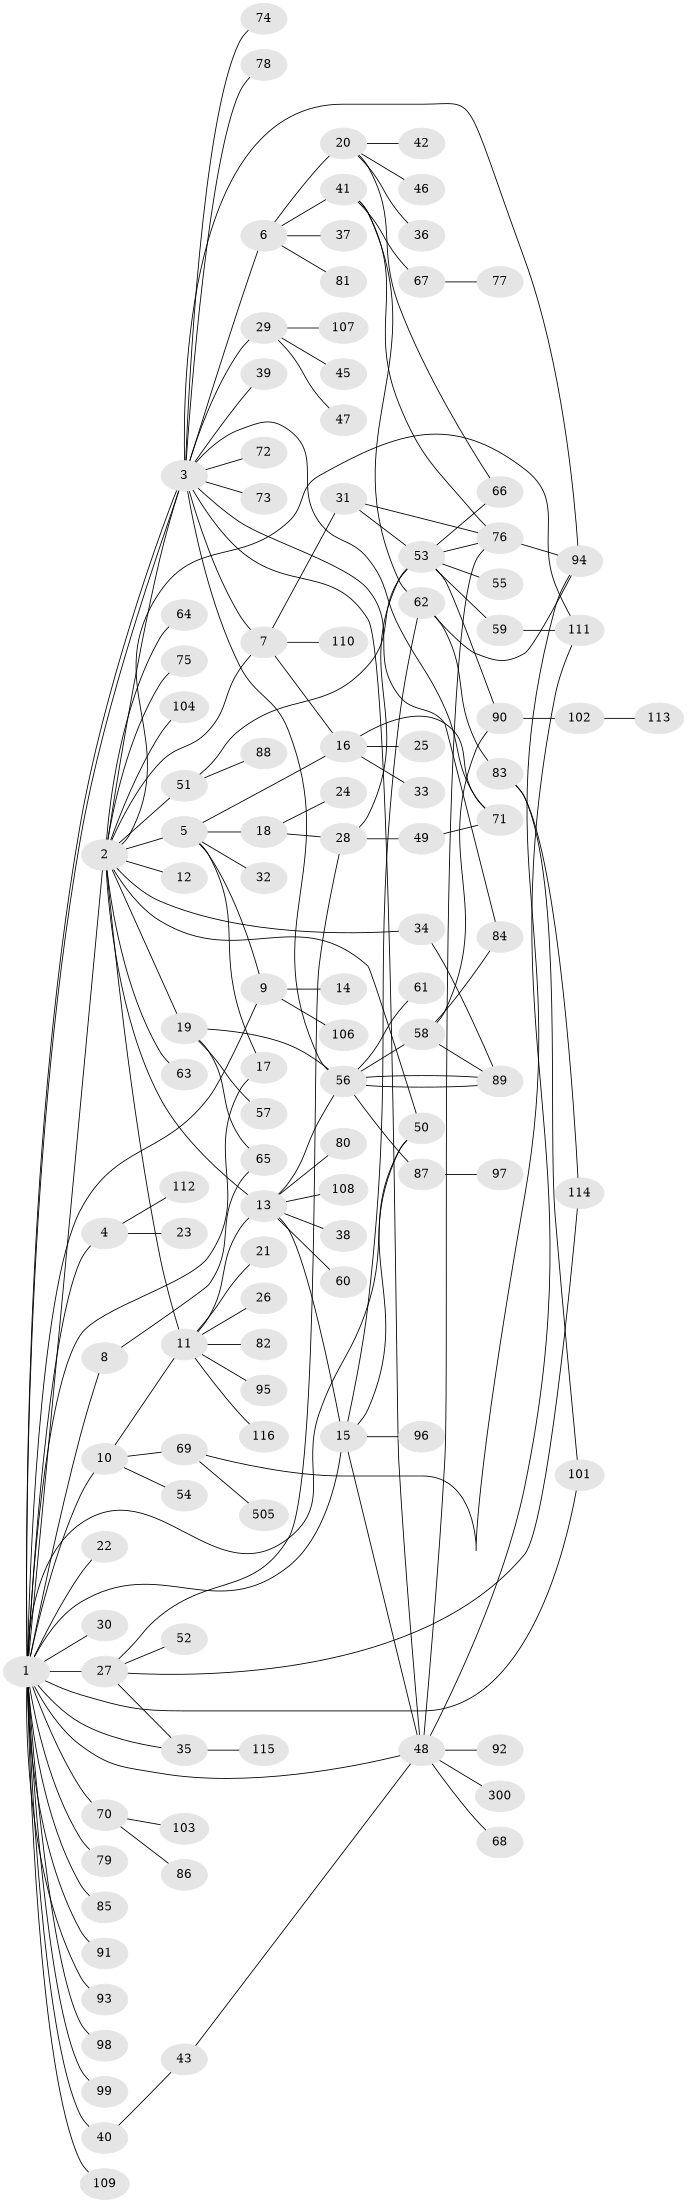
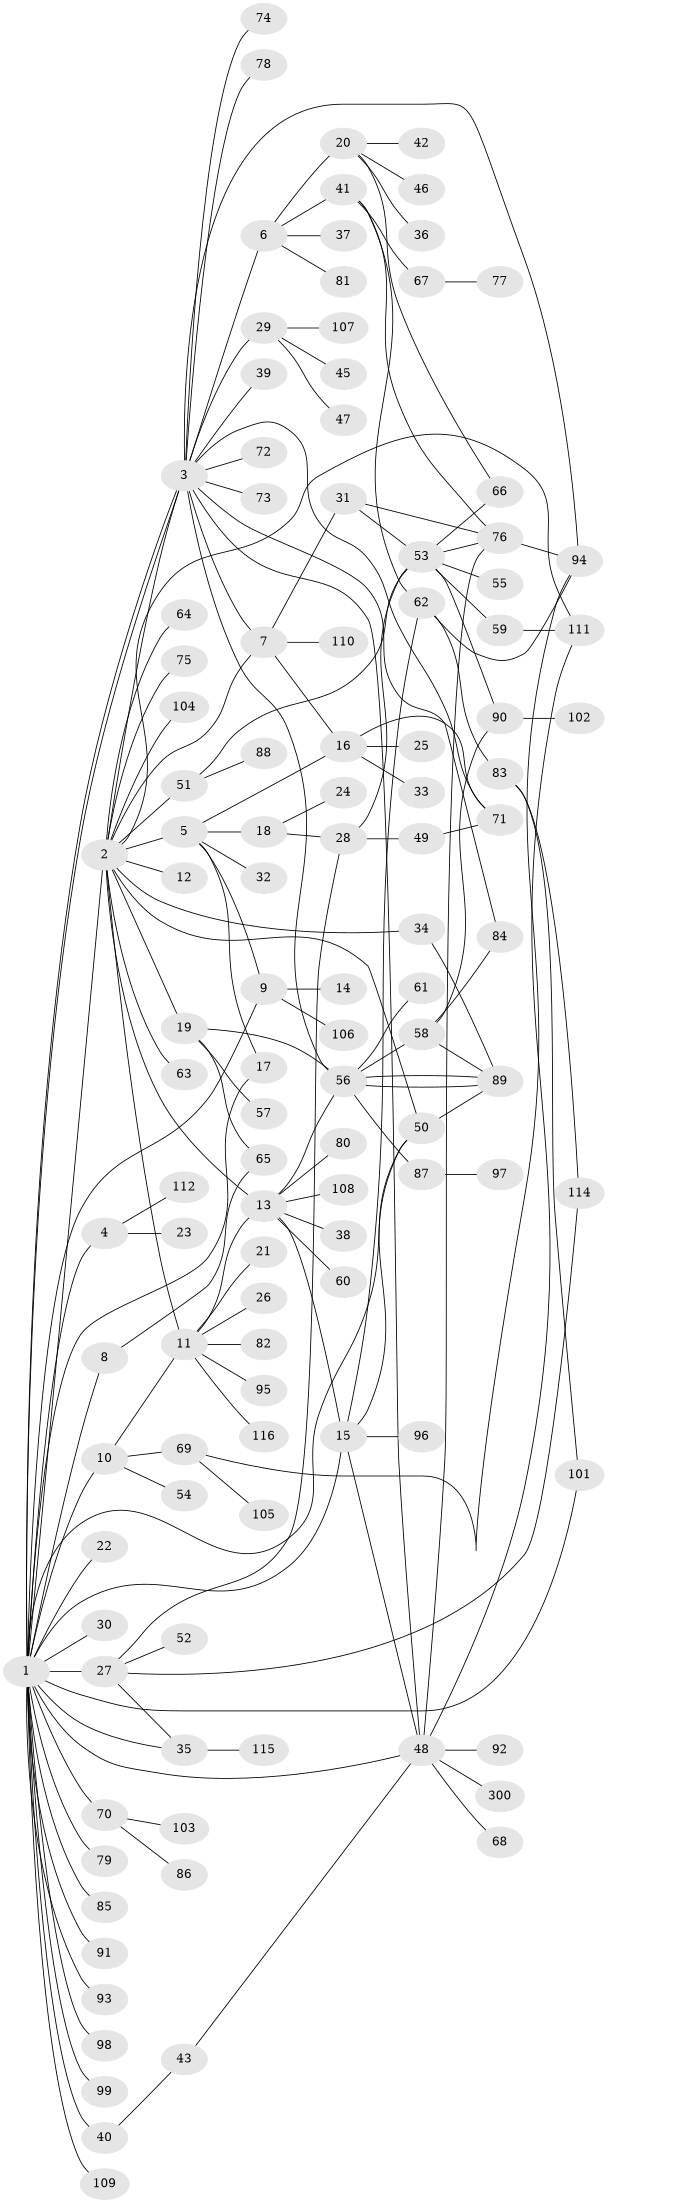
(659, 718) -> none
none -> (461, 1105)
(264, 1515) -> (264, 1515)
